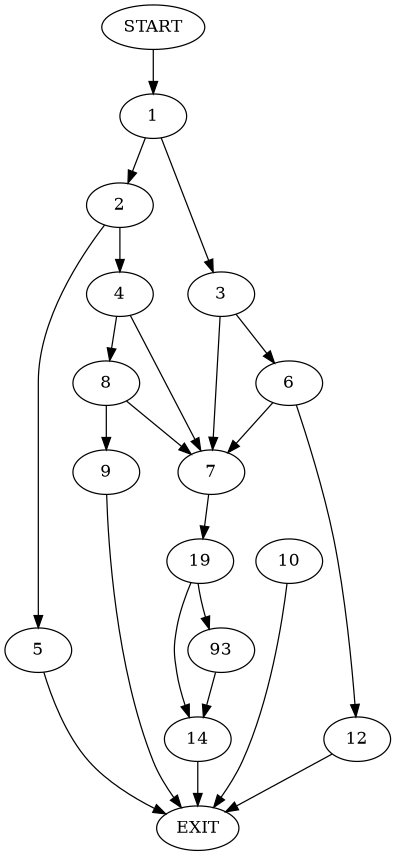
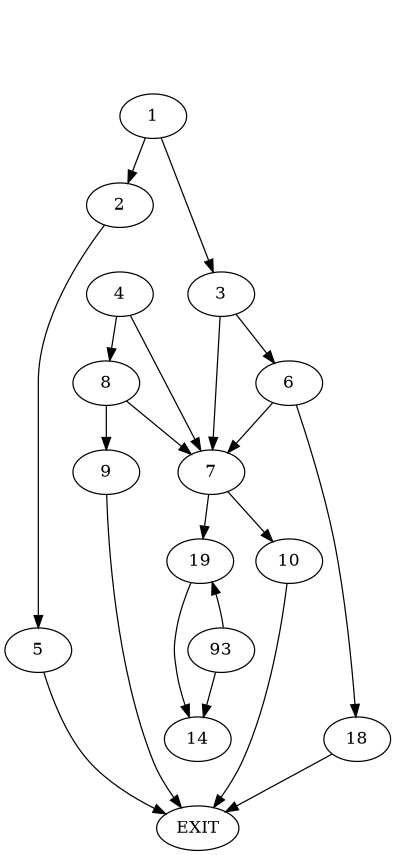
(153, 27) -> none
(120, 244) -> none
none -> (246, 512)
(201, 601) -> (220, 611)
(357, 739) -> (357, 739)
(198, 778) -> none
